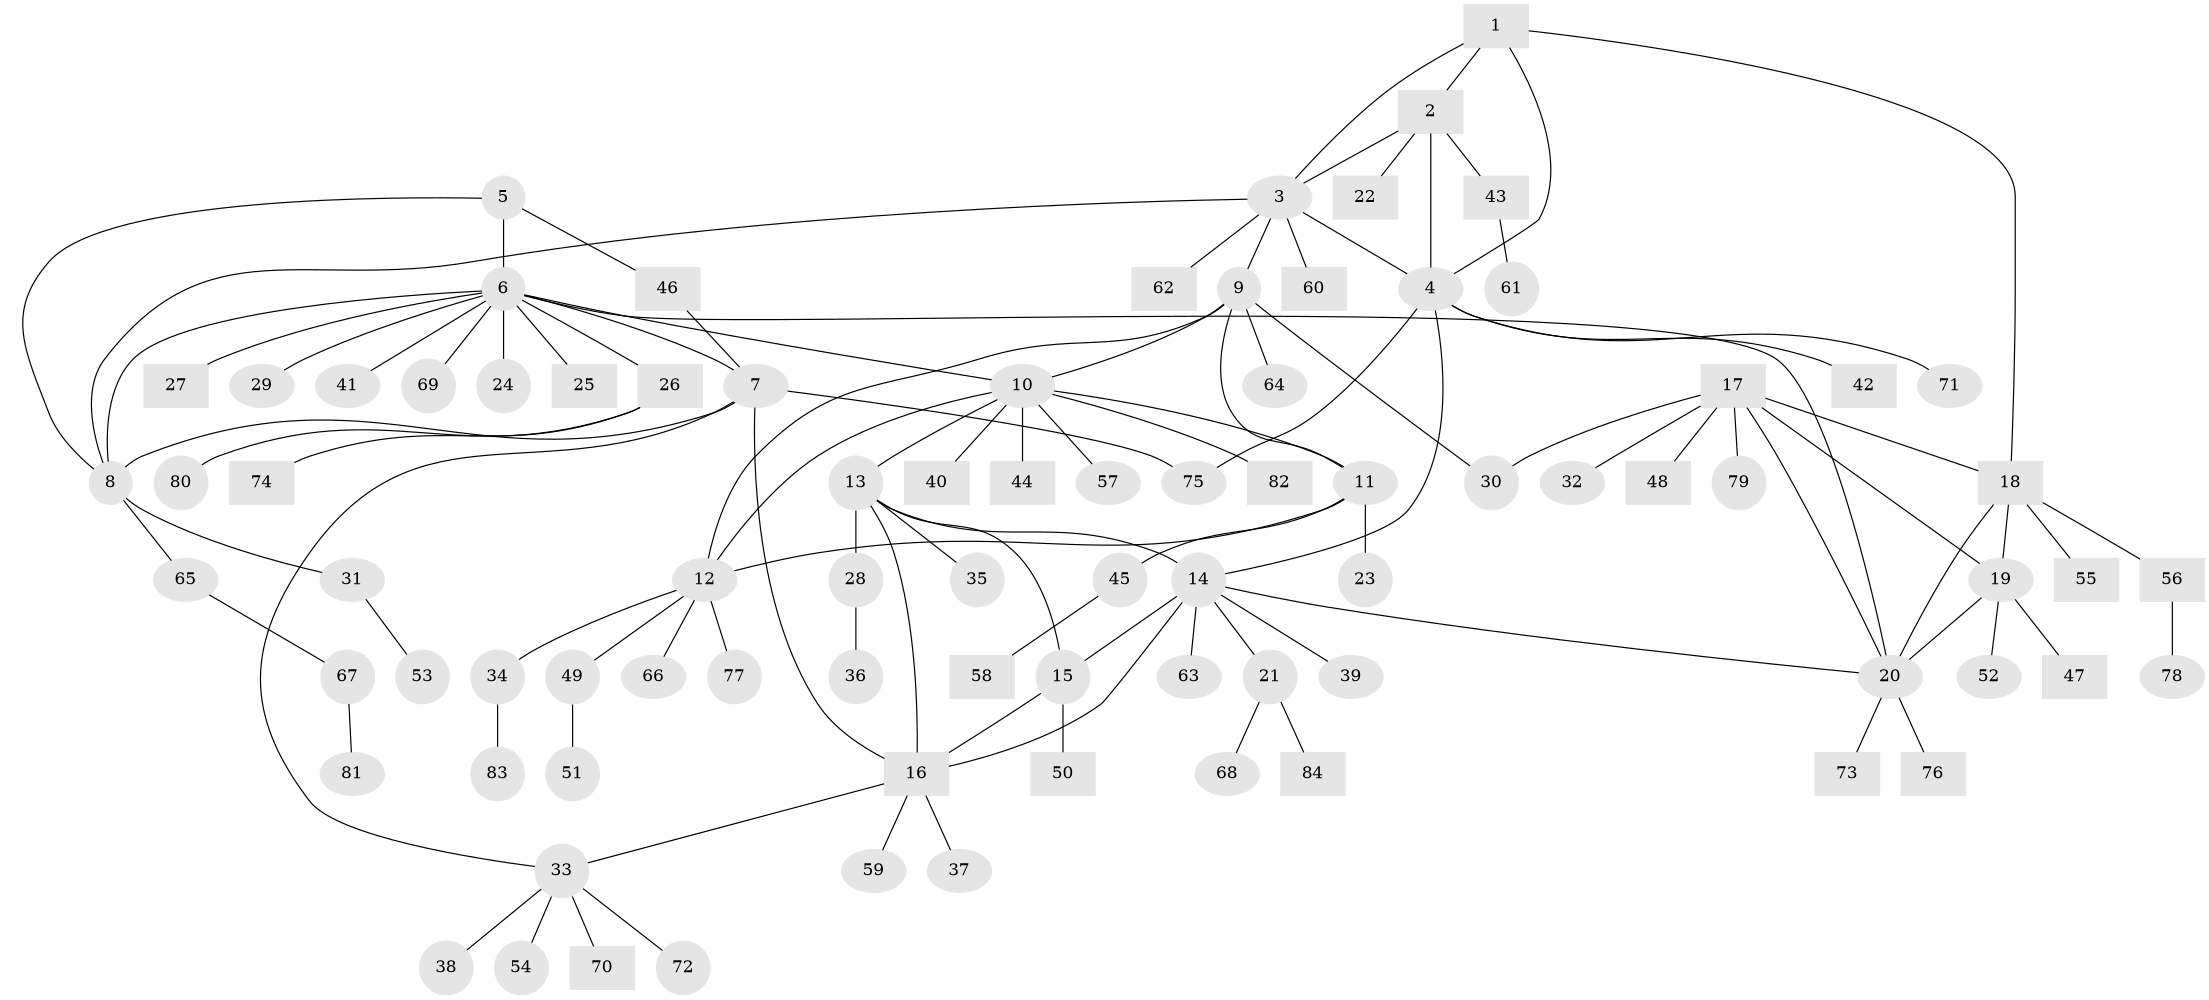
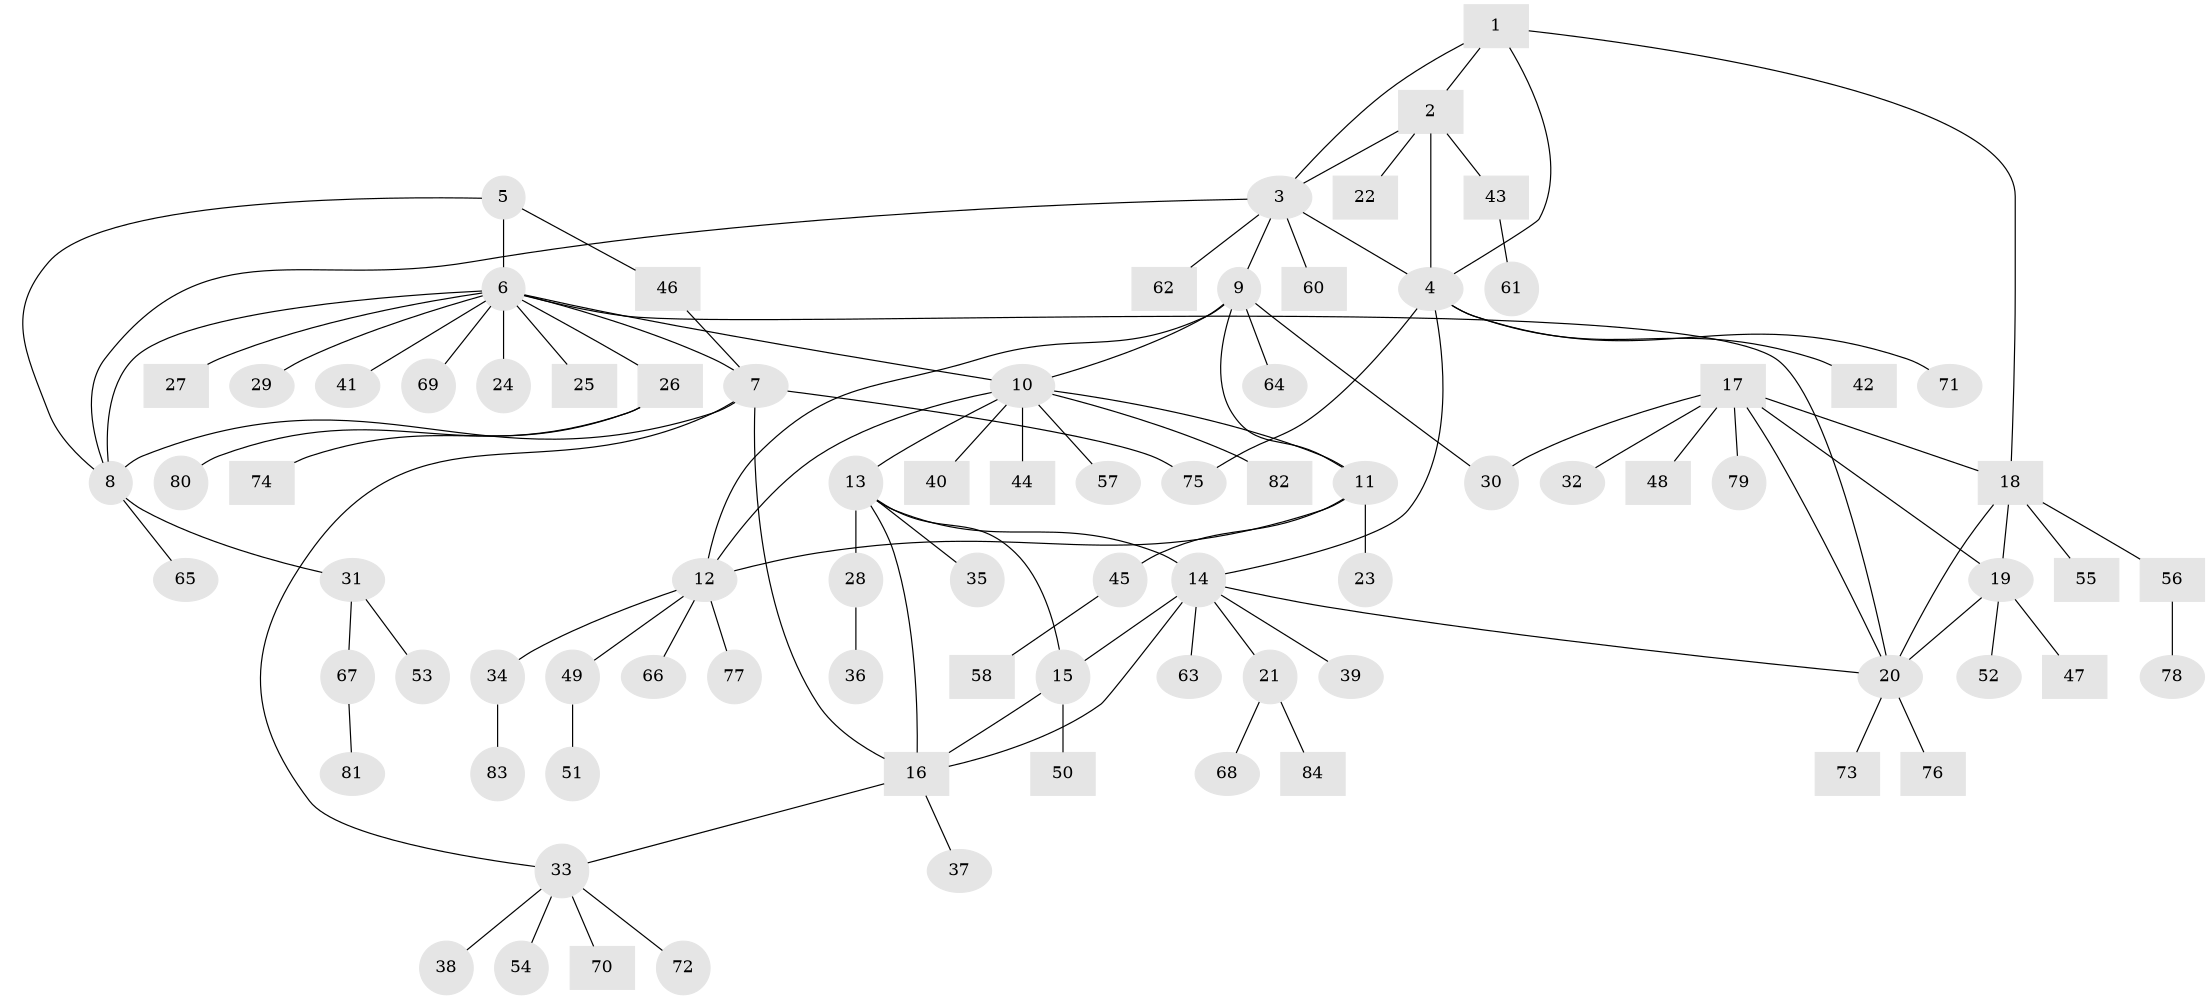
(261, 625) -> (350, 626)
(874, 871) -> none
